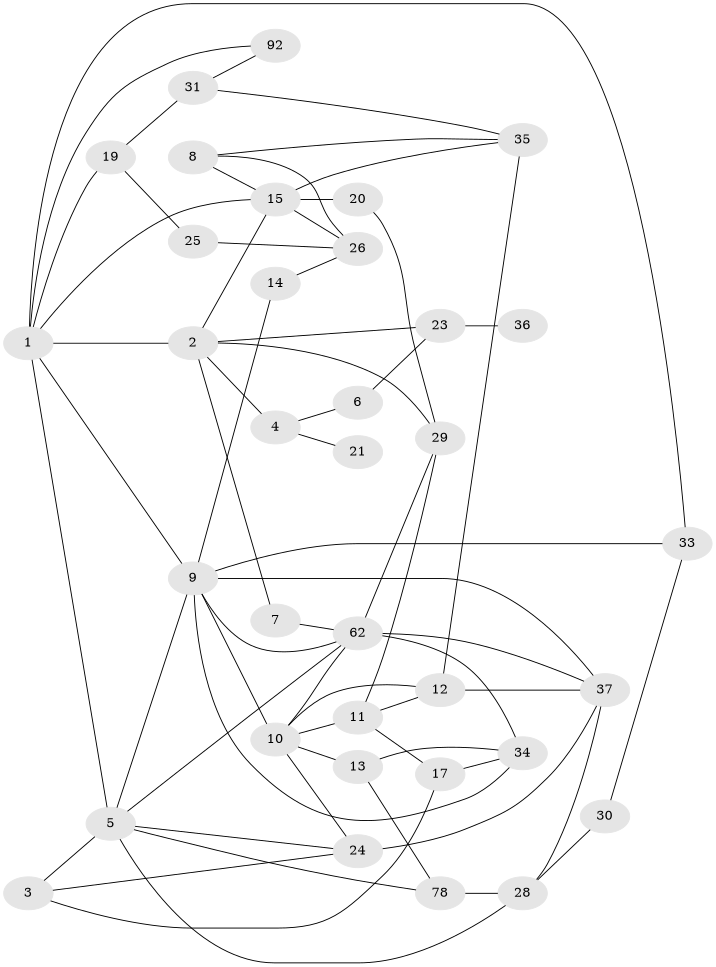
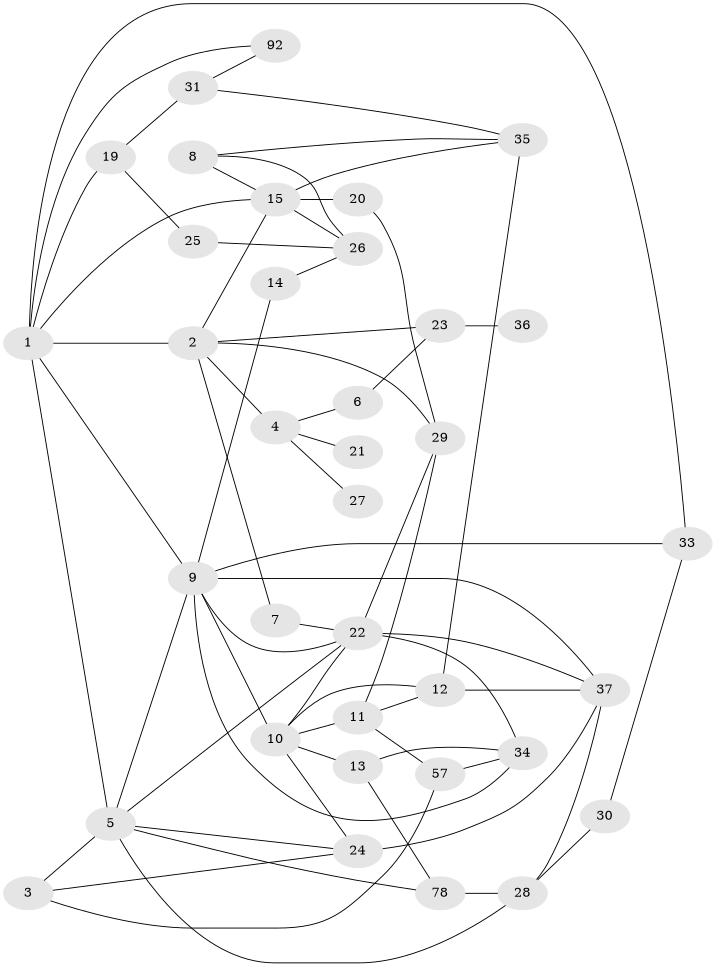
none -> (358, 502)
(358, 633) -> (358, 633)
(440, 774) -> (440, 774)
